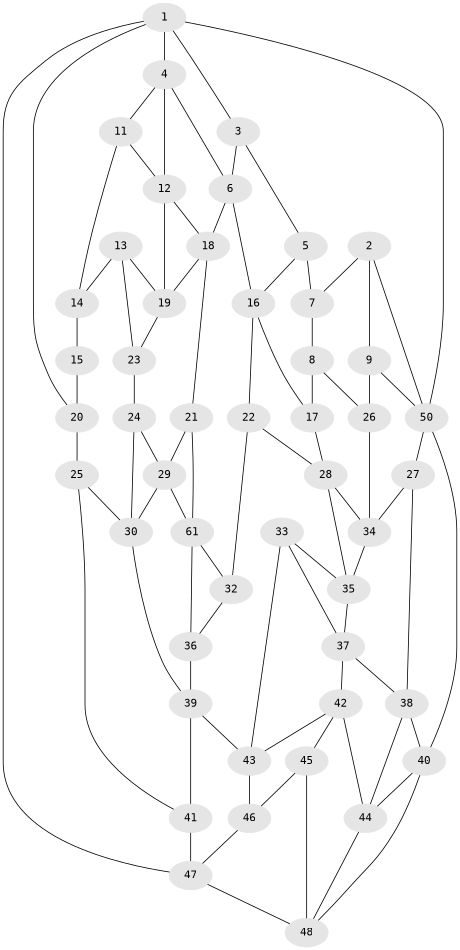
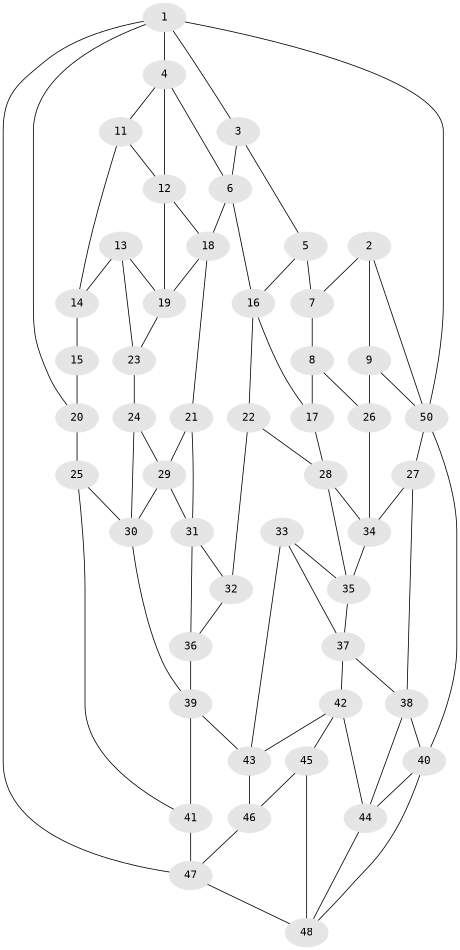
(192, 532) -> (192, 532)
